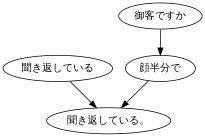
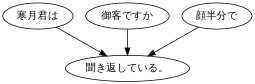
(160, 39) -> (127, 39)
(58, 68) -> (38, 16)
